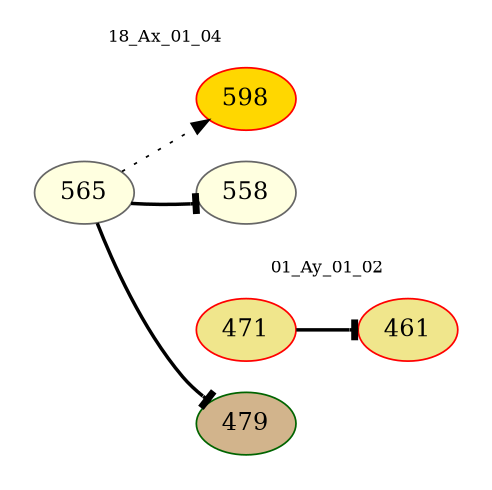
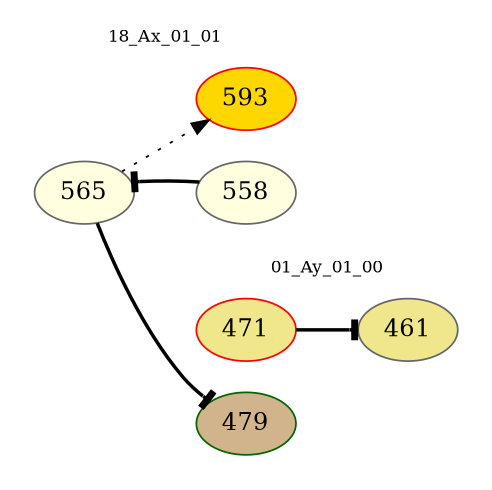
(165, 37) -> (165, 37)
(246, 99) -> (246, 99)
(161, 204) -> (170, 181)
(327, 268) -> (327, 268)
(408, 330) -> (408, 330)
